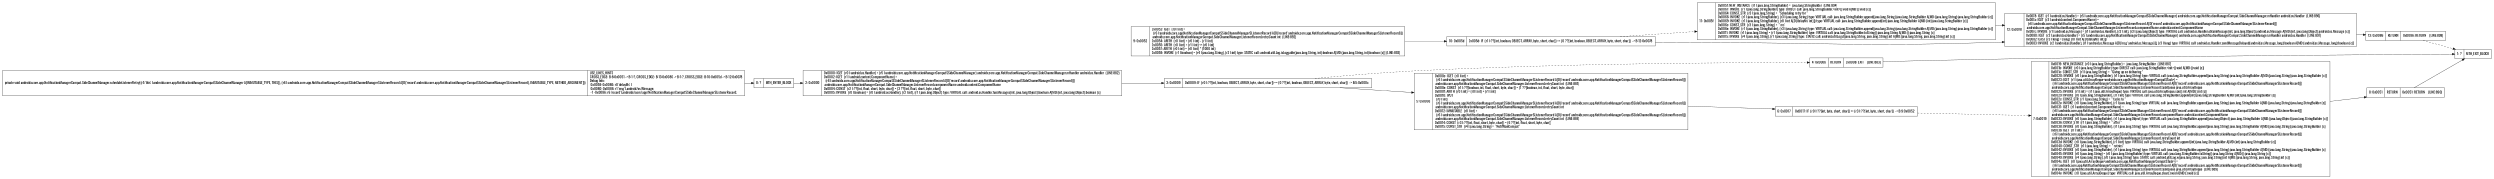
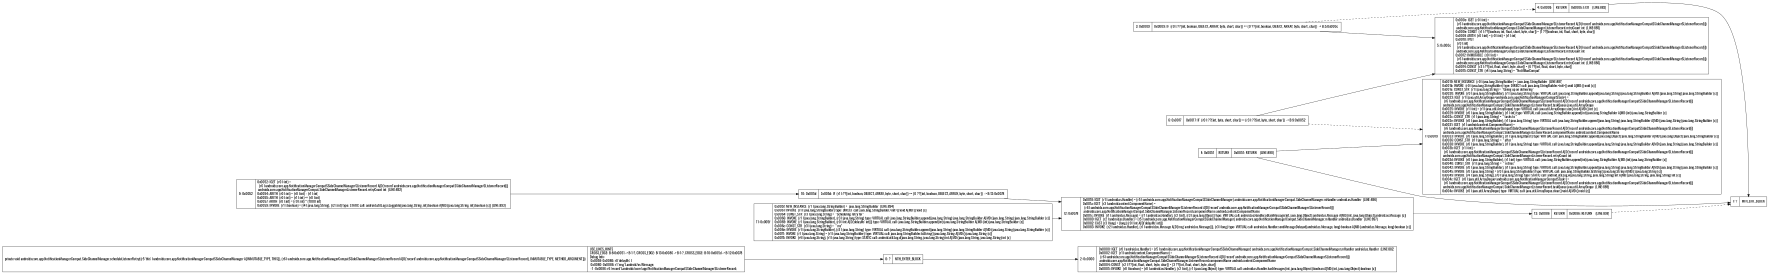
(1657, 34) -> none
(1142, 83) -> none
(2347, 99) -> (1348, 148)
(1730, 108) -> (1344, 95)
